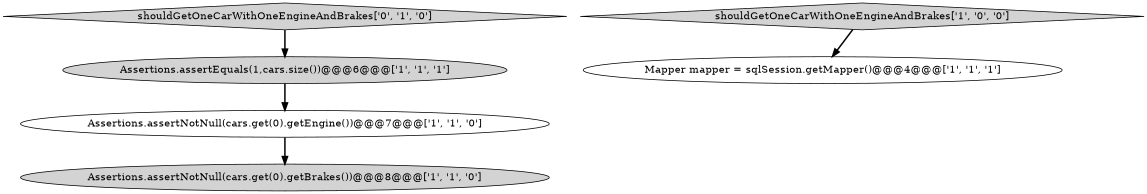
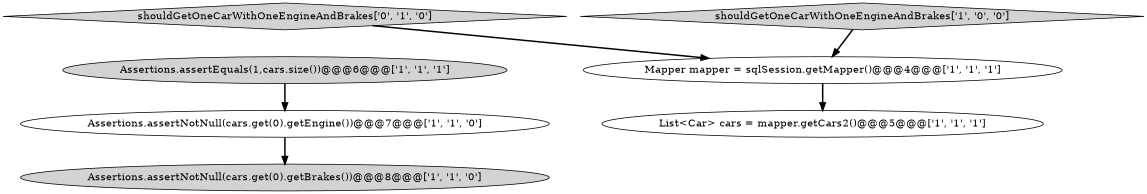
(285, 40) -> (537, 42)
none -> (823, 124)
